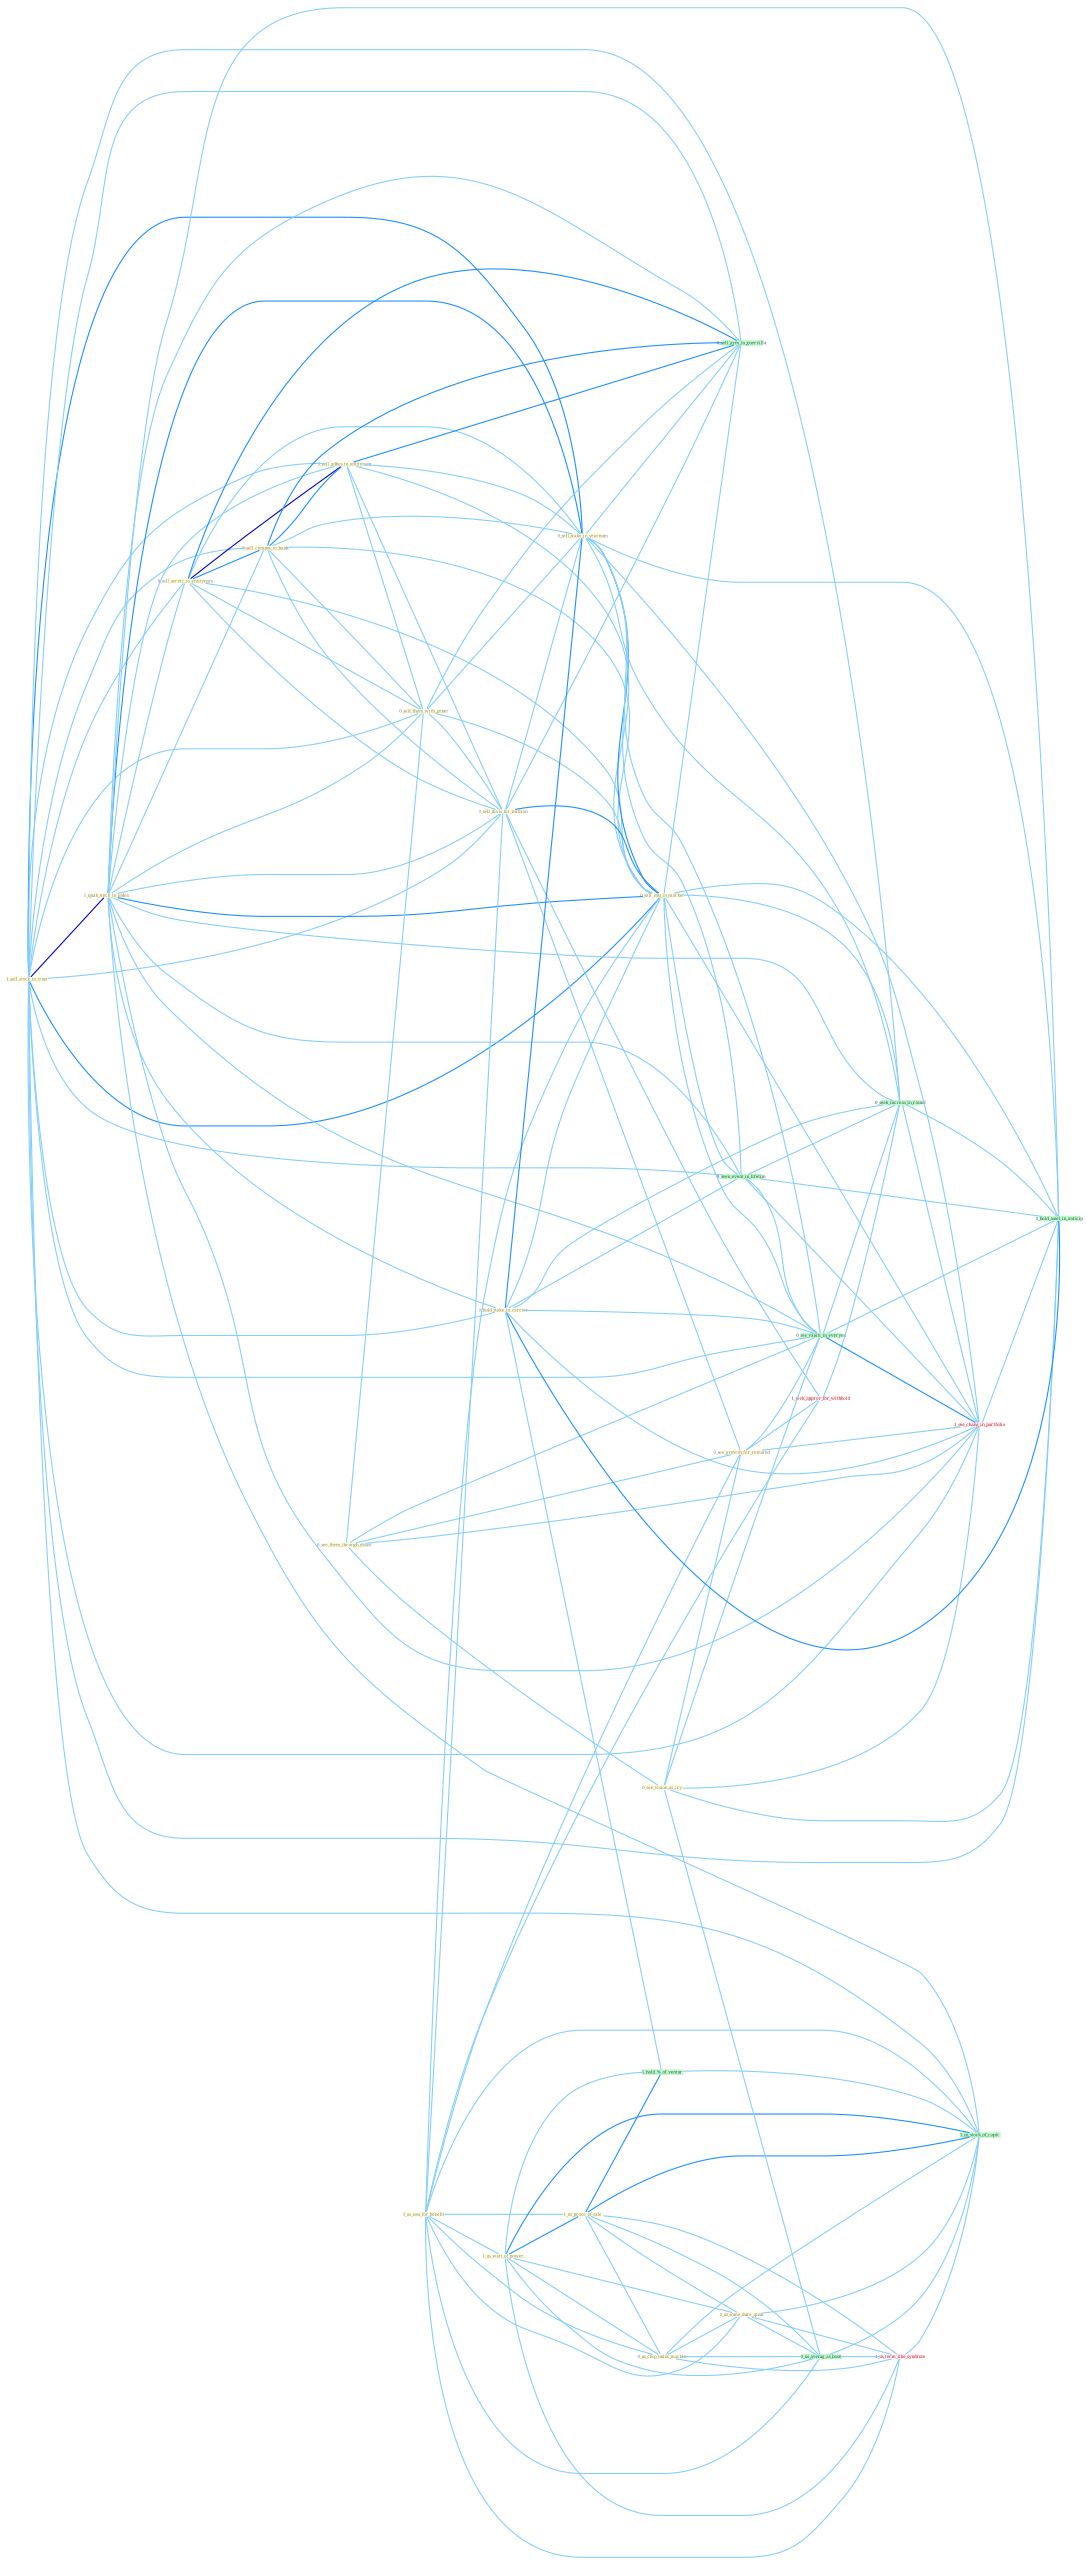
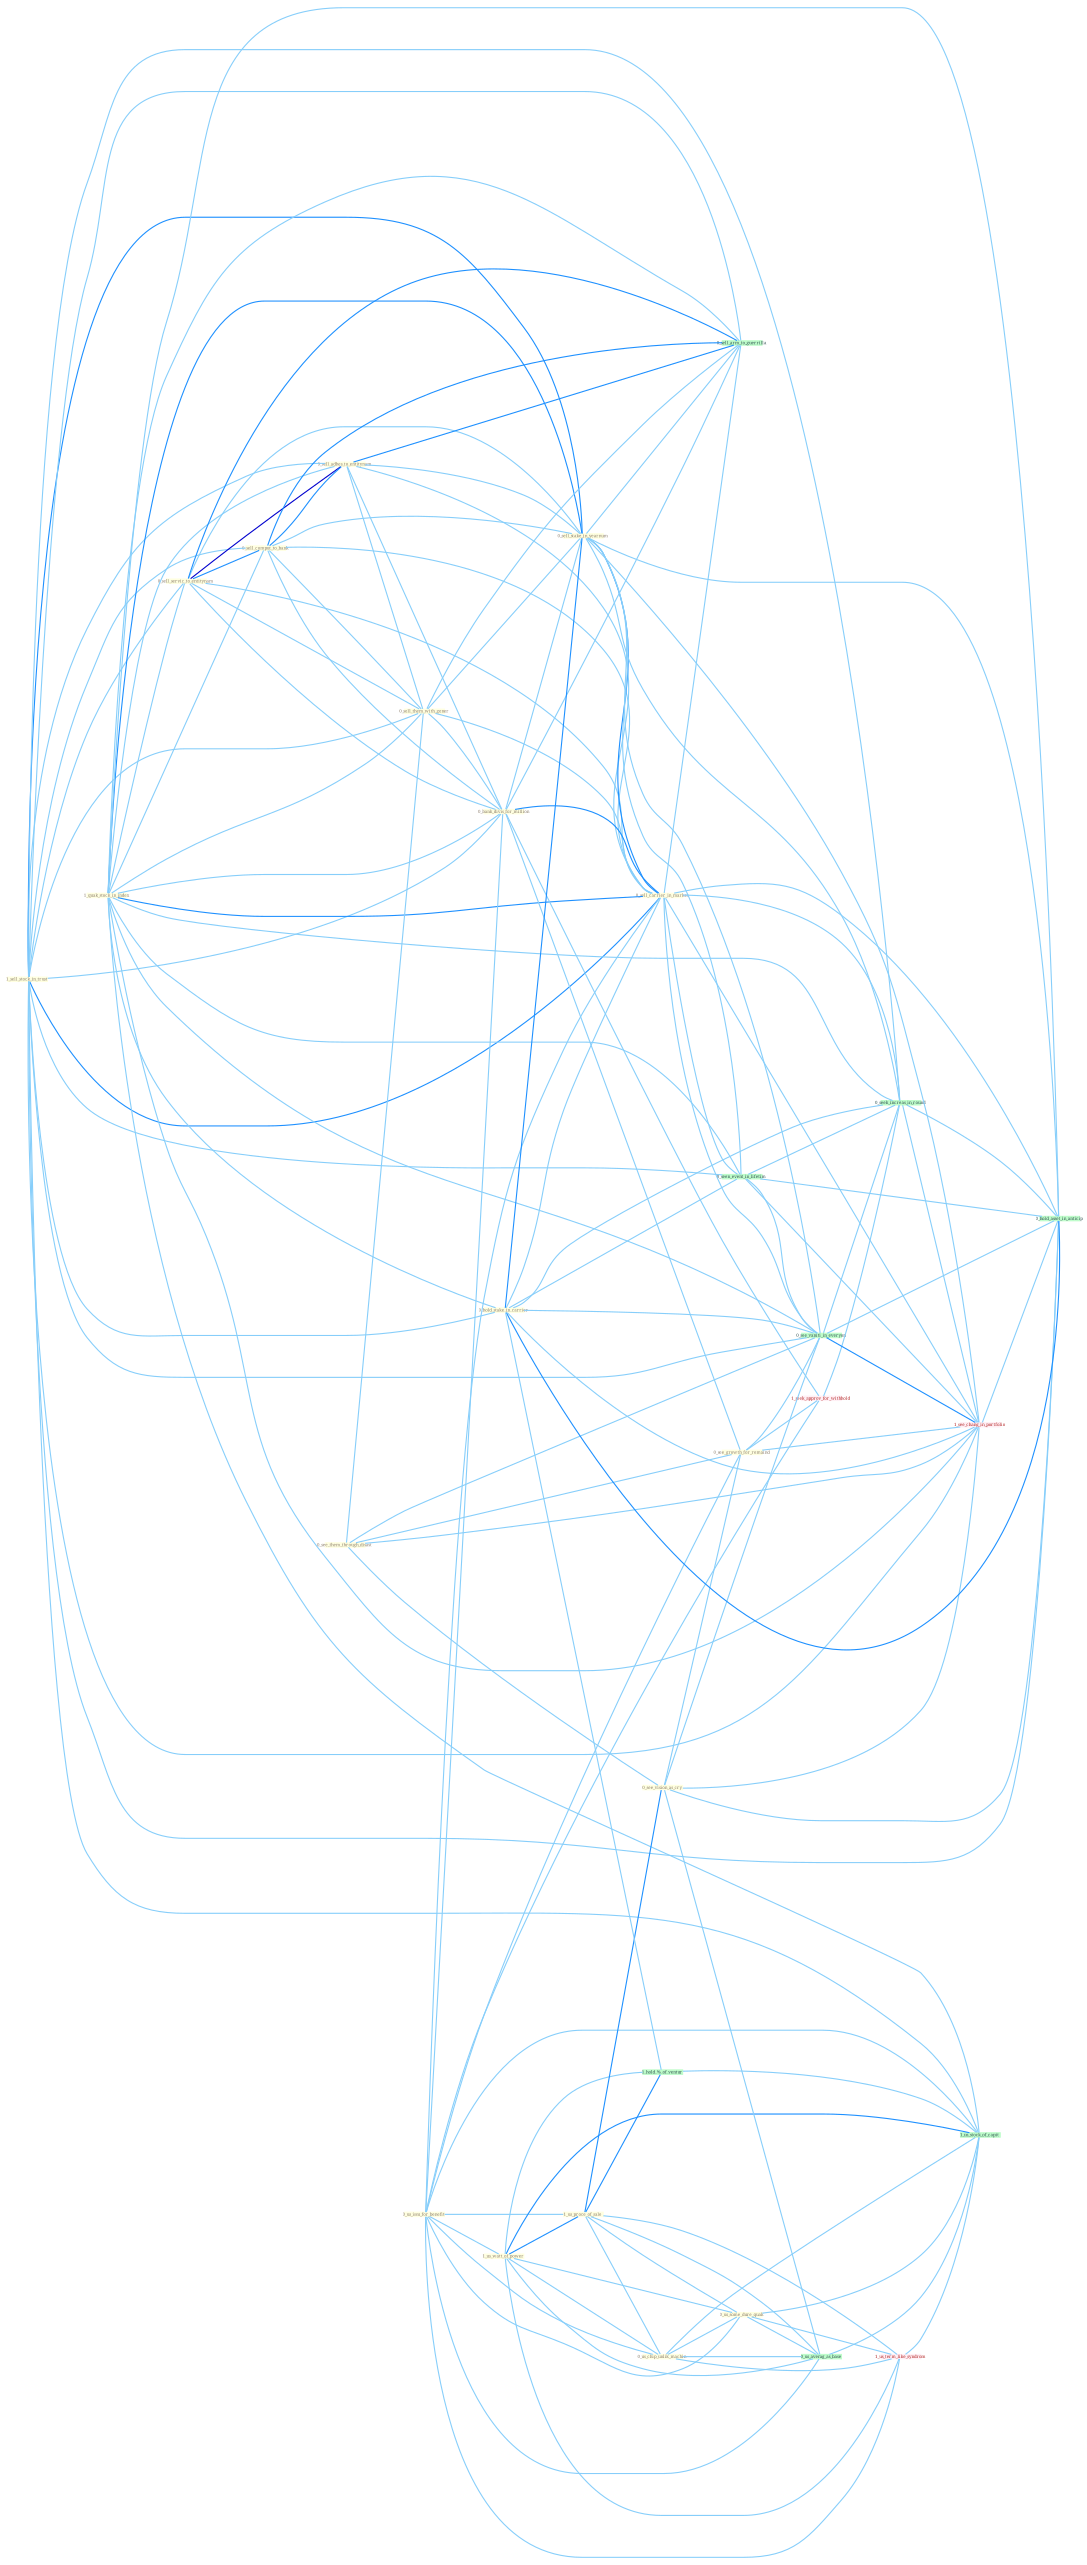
(504, 812) -> (504, 812)
(663, 895) -> (663, 895)
(67, 937) -> none
(773, 2156) -> (623, 2001)
(861, 2357) -> none
